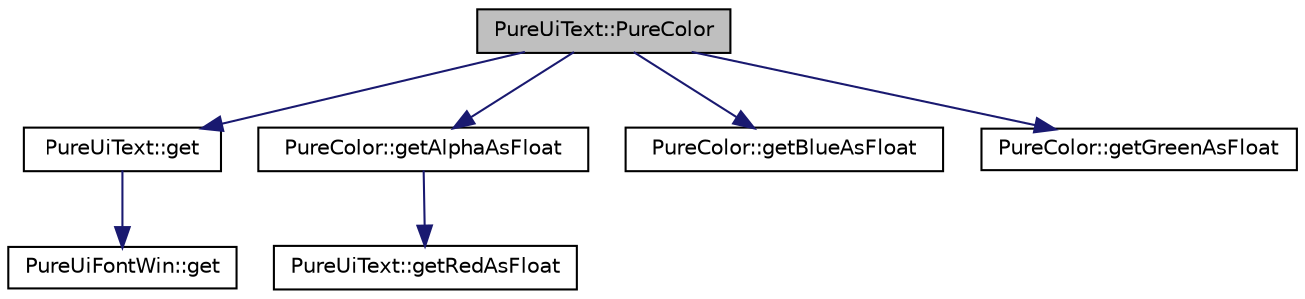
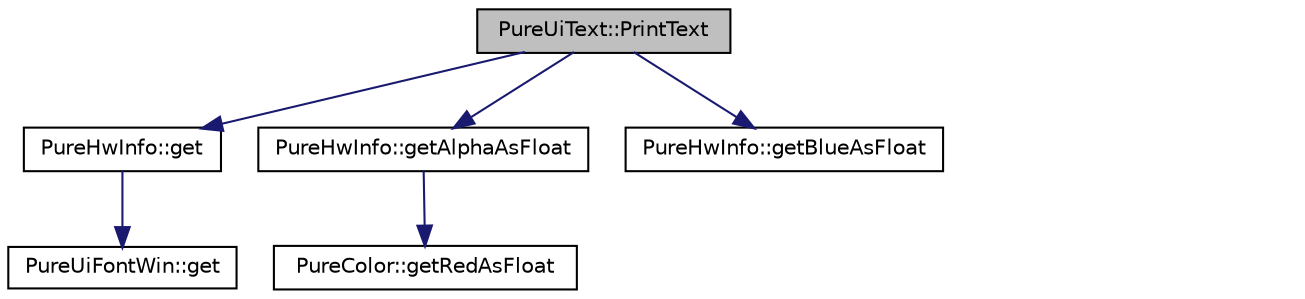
(604, 31) -> (604, 31)
(122, 149) -> (122, 149)
(423, 149) -> (423, 149)
(784, 149) -> (784, 149)
(1139, 149) -> none
(425, 268) -> (425, 268)
